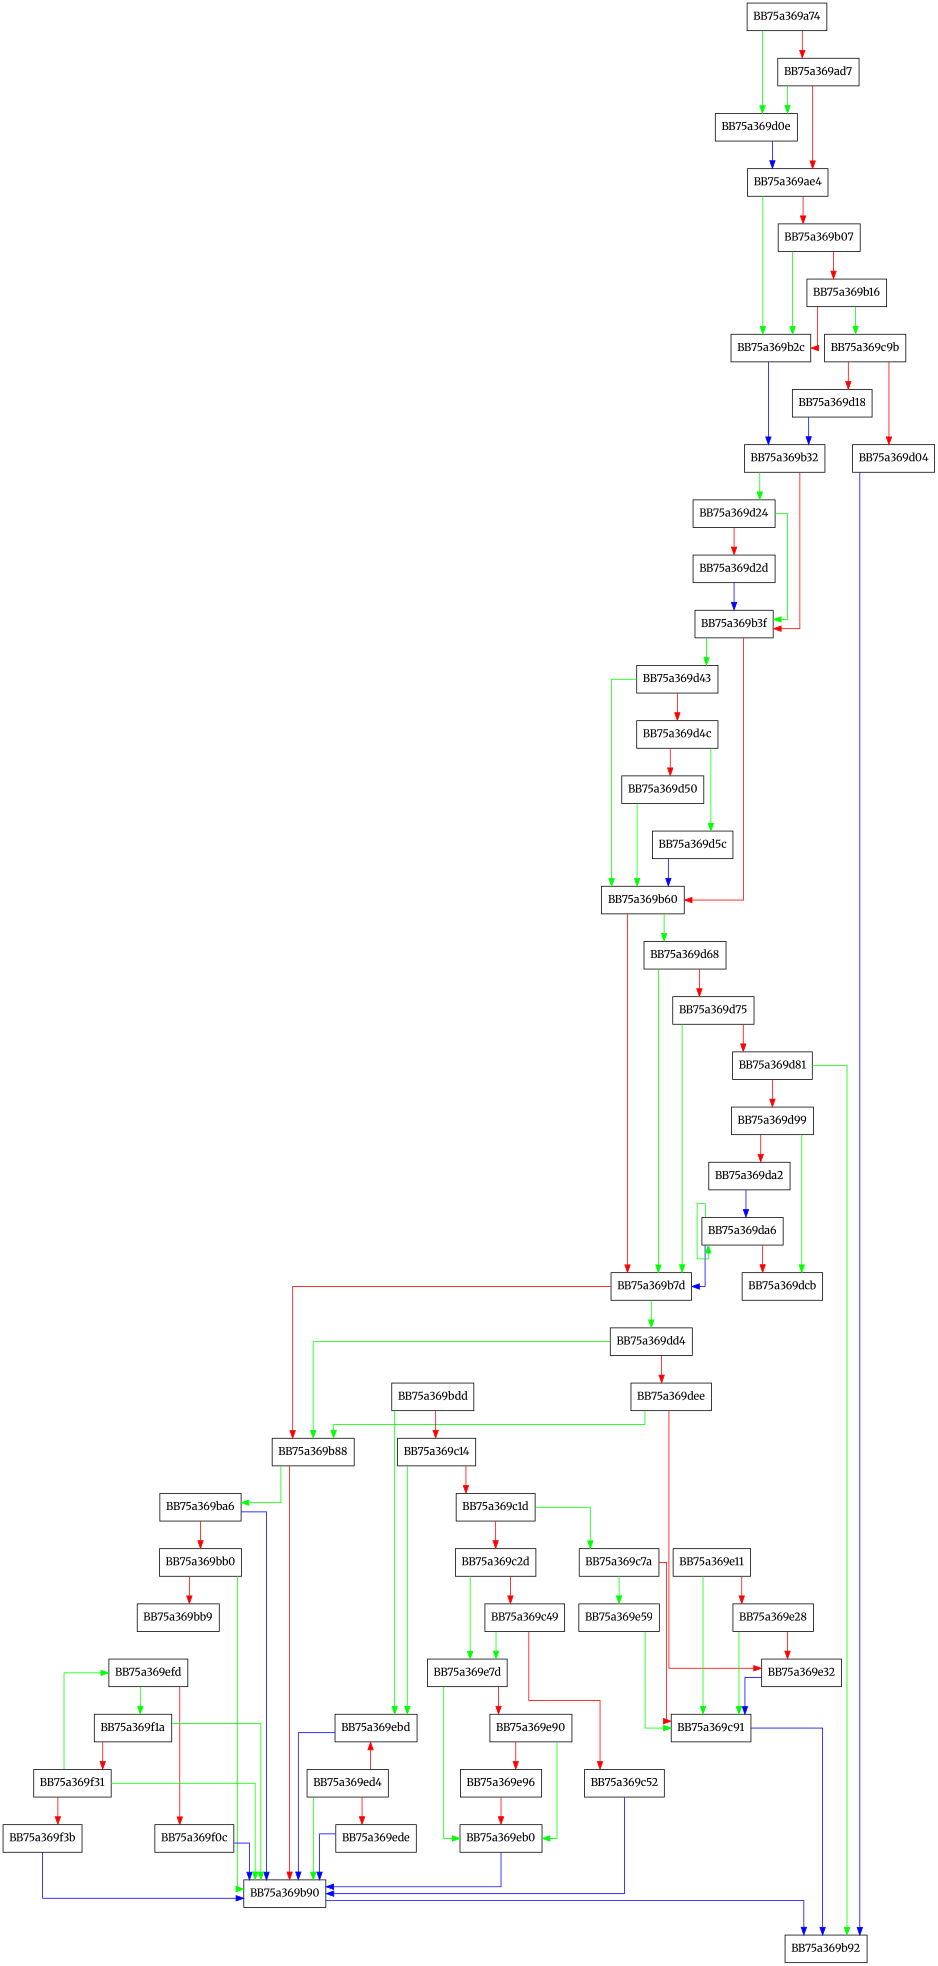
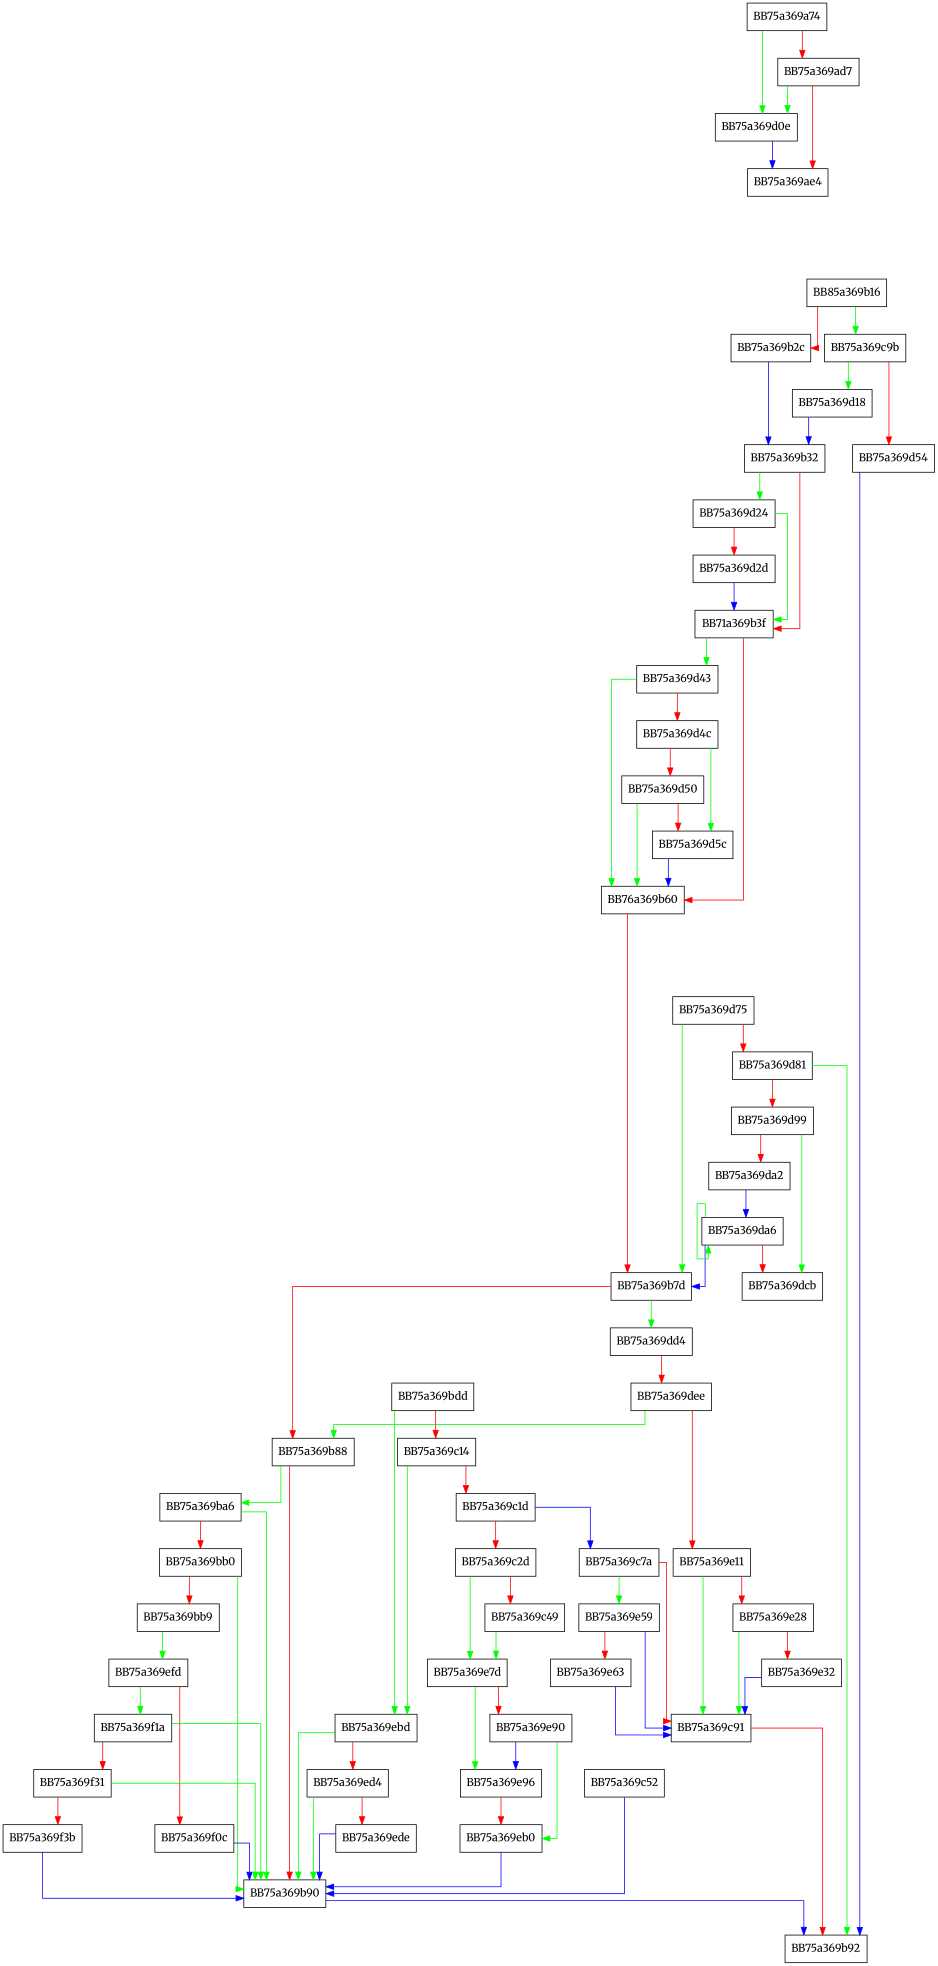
(819, 238) -> none
(763, 261) -> none
(847, 293) -> (847, 293)
(848, 372) -> (848, 372)
(894, 458) -> (894, 458)
(734, 624) -> (734, 624)
none -> (678, 813)
(643, 900) -> (643, 900)
(685, 955) -> none
(417, 1342) -> none
(580, 1507) -> (580, 1507)
(669, 1556) -> (692, 1476)
none -> (591, 1673)
(266, 1679) -> (266, 1679)
(645, 1689) -> (645, 1689)
(561, 1700) -> none
(64, 1703) -> (163, 1641)
(516, 1752) -> (516, 1752)
(371, 1760) -> (353, 1752)
(444, 1767) -> (475, 1724)
(298, 1784) -> (298, 1784)
(823, 1792) -> (823, 1792)
